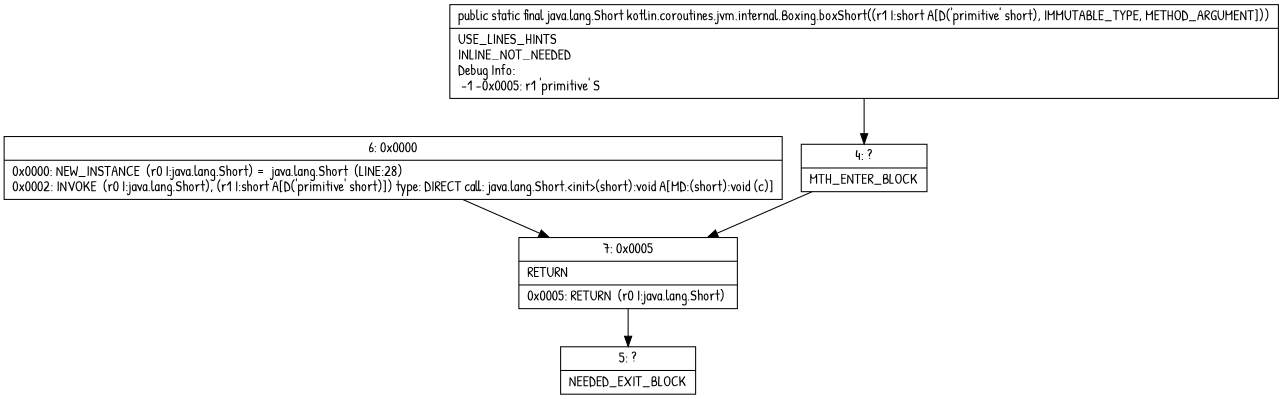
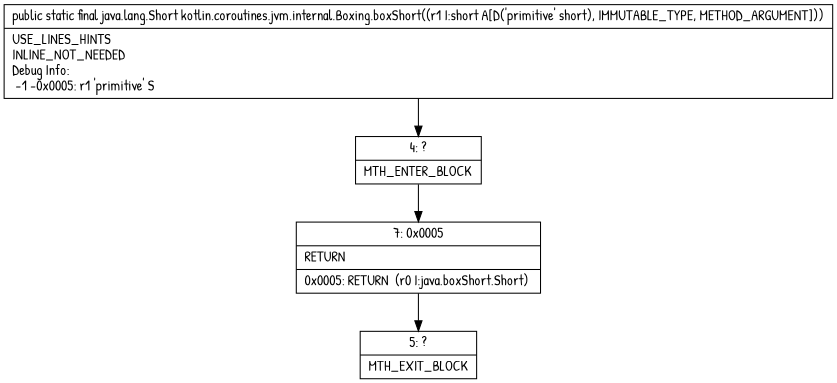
(393, 168) -> none
(628, 296) -> (418, 281)
(628, 382) -> (418, 366)
